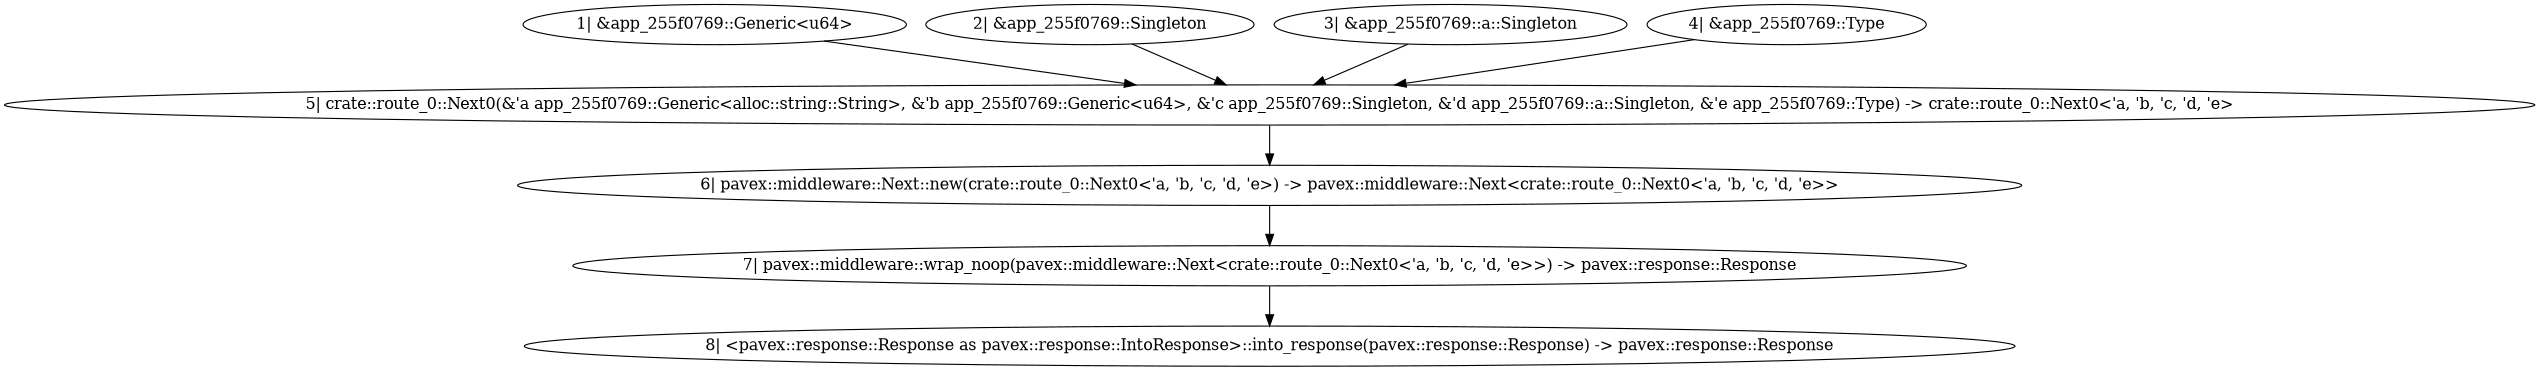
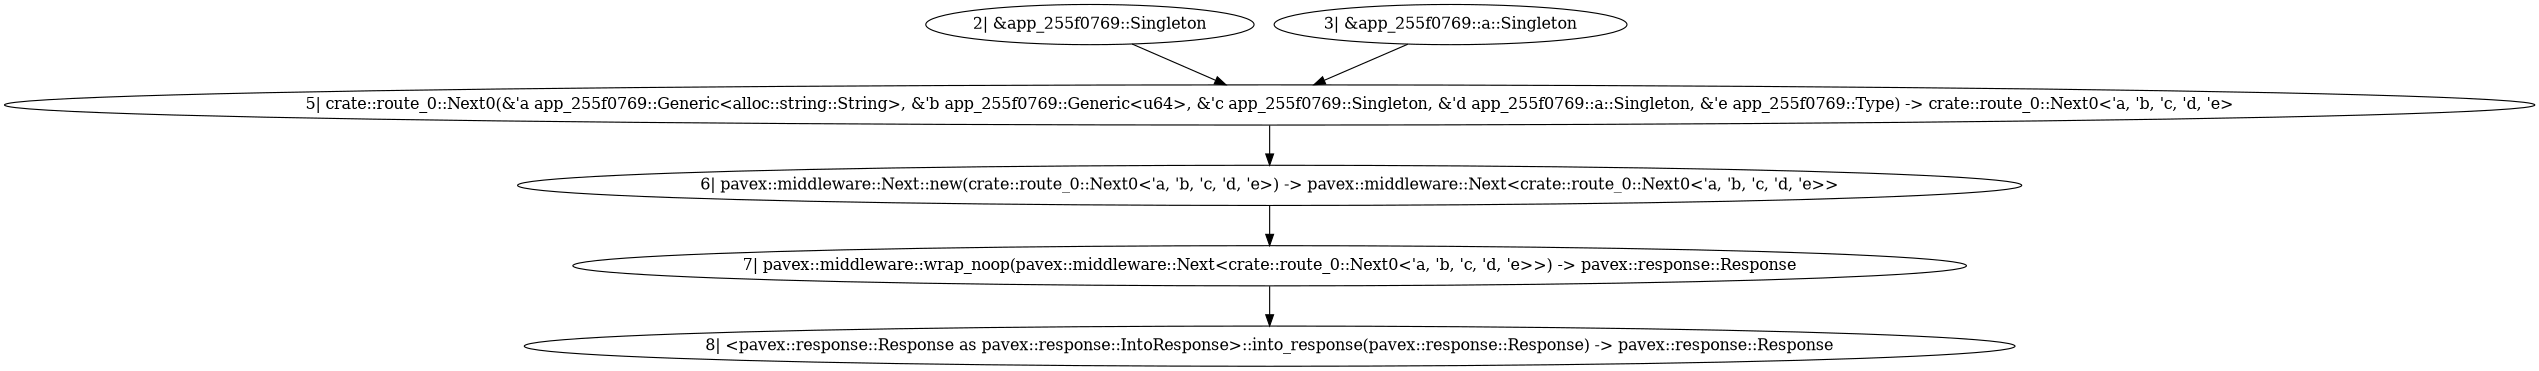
(715, 25) -> none
(1787, 25) -> none
